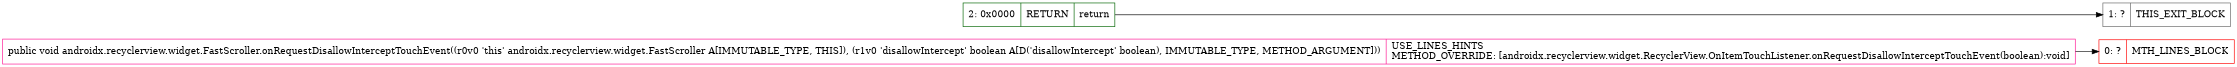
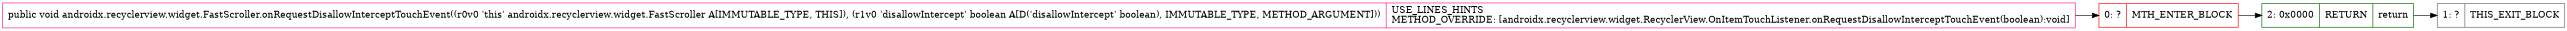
none -> (2247, 15)
(2180, 51) -> (2182, 15)
